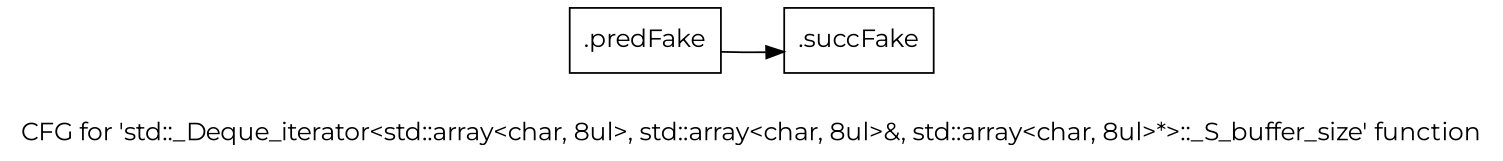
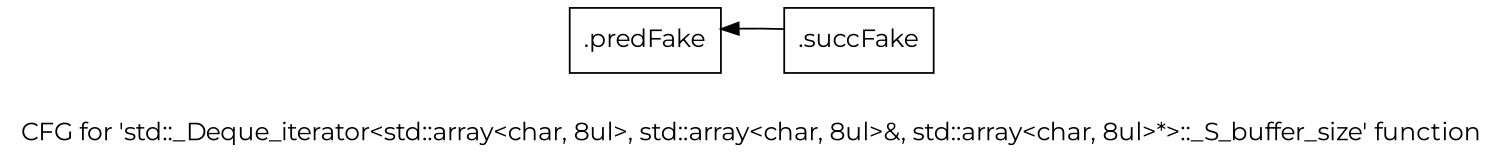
(743, 52) -> (761, 29)
